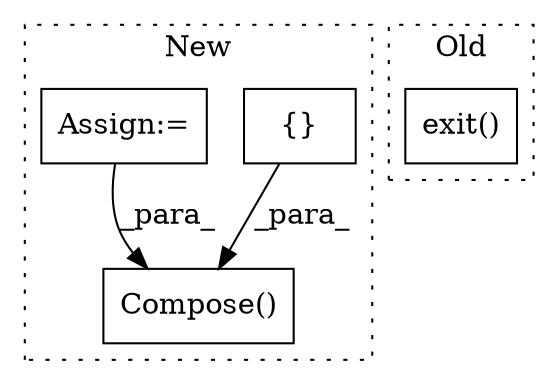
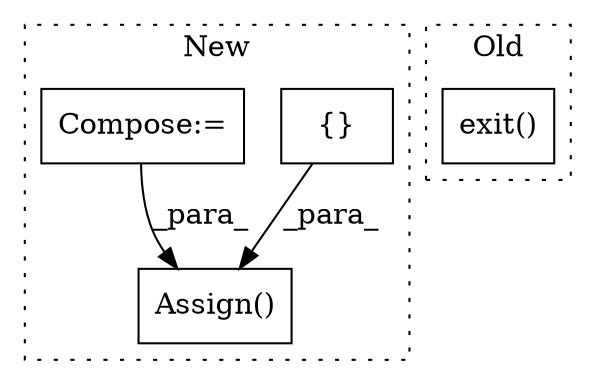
(124, 126) -> (143, 126)
(199, 306) -> (215, 306)
